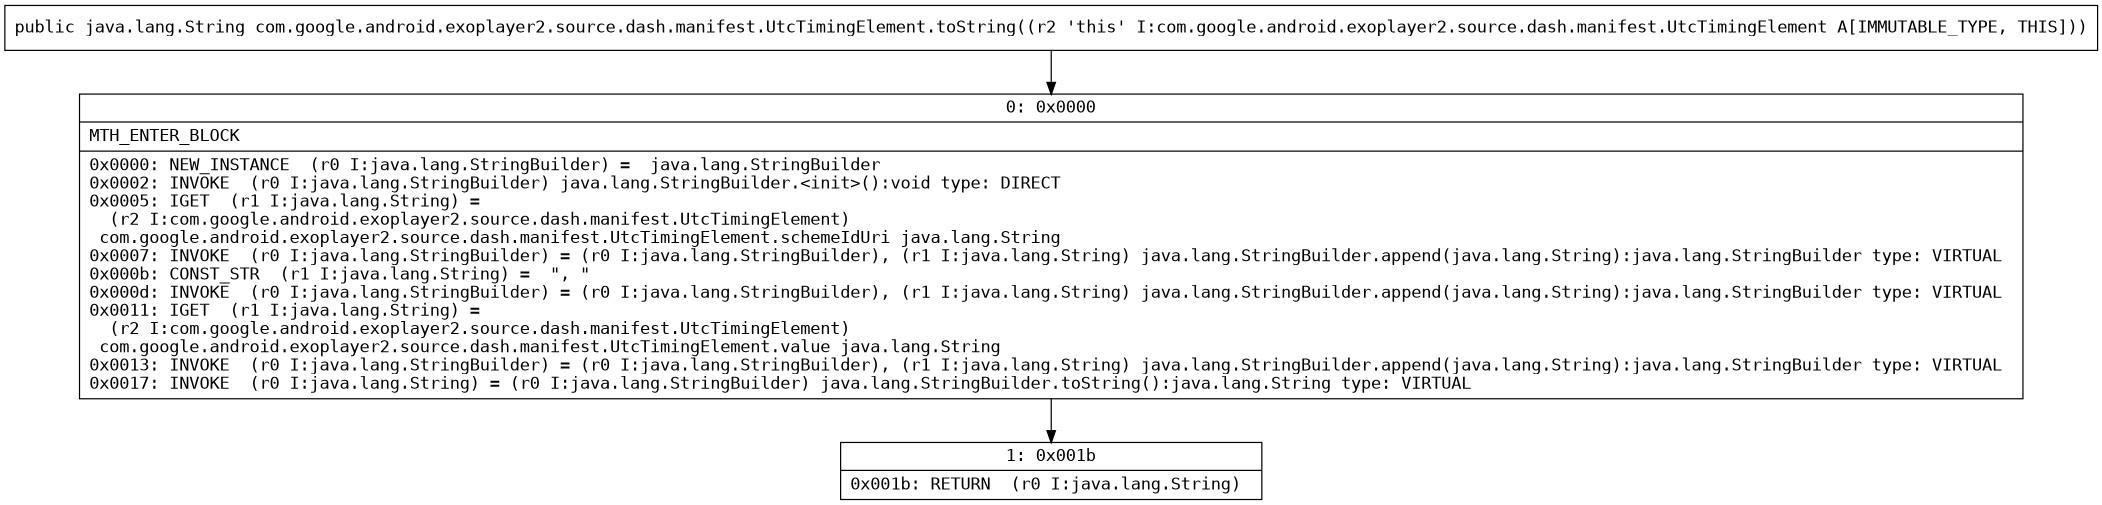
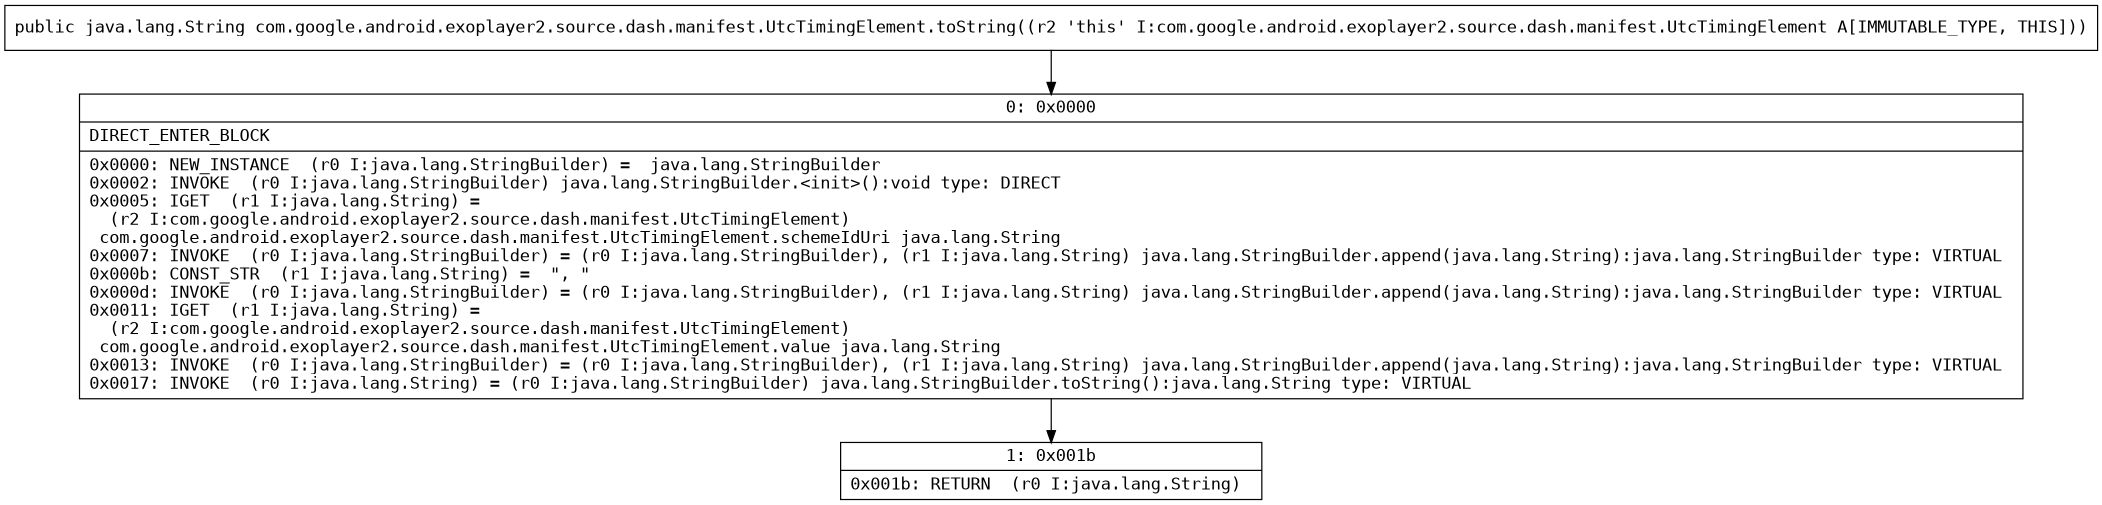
(164, 136) -> (180, 136)
